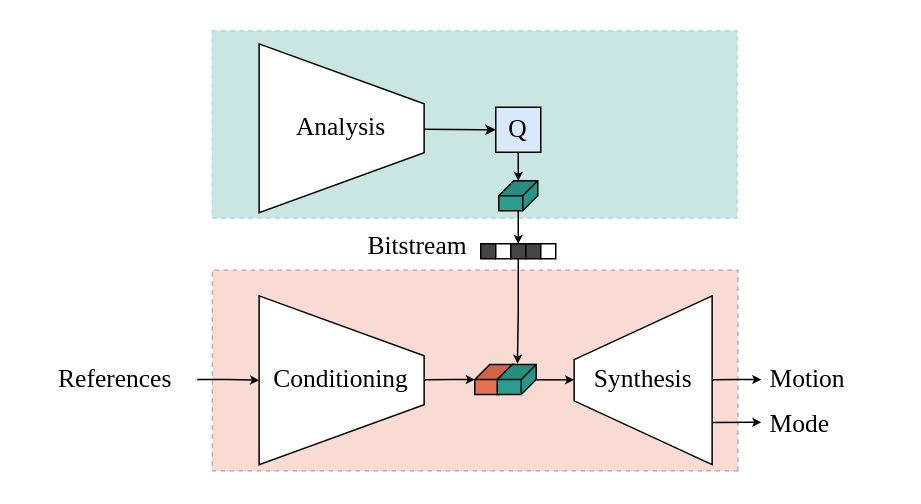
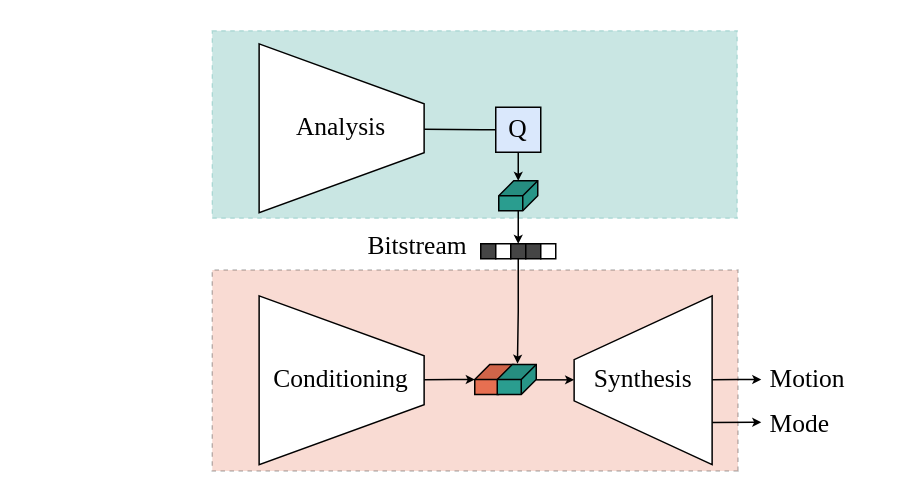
(486, 130) -> (488, 130)
(114, 380) -> none
(225, 380) -> none
